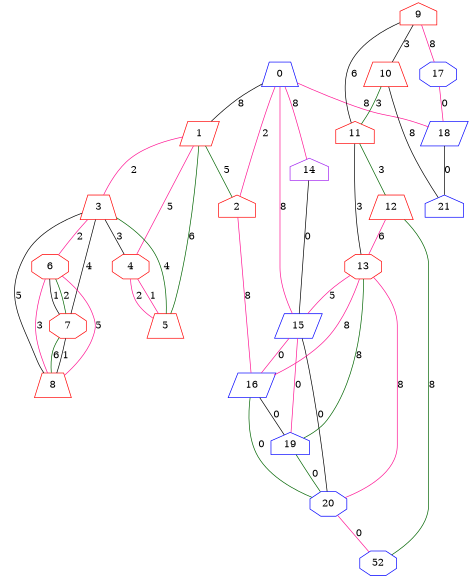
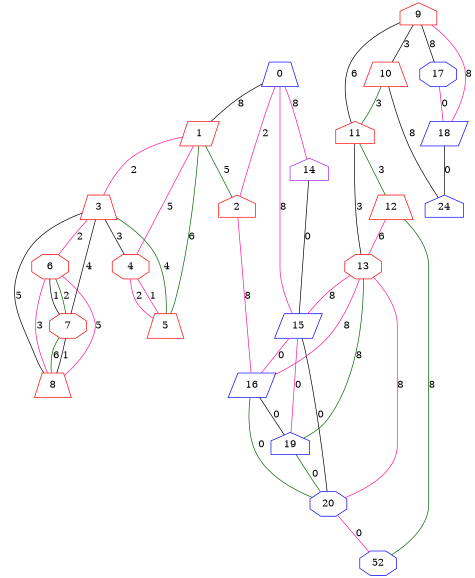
(428, 43) -> (428, 43)
(362, 109) -> (465, 68)
(444, 207) -> (444, 207)
(333, 296) -> (333, 296)
